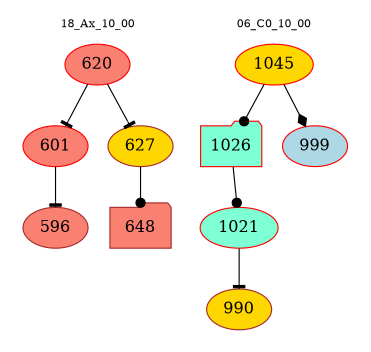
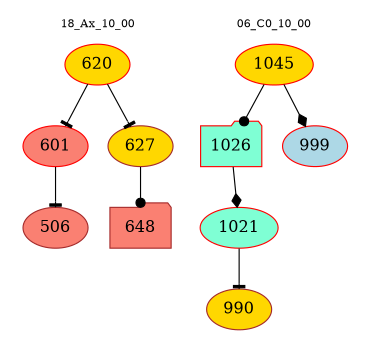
(97, 65) -> (97, 65)
(235, 183) -> (234, 180)
(56, 228) -> (56, 228)
